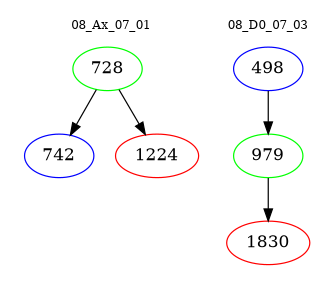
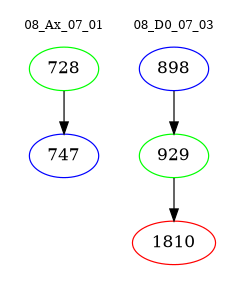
(268, 69) -> (174, 69)
(59, 156) -> (64, 156)
(157, 156) -> none
(268, 156) -> (174, 156)
(268, 243) -> (174, 243)
